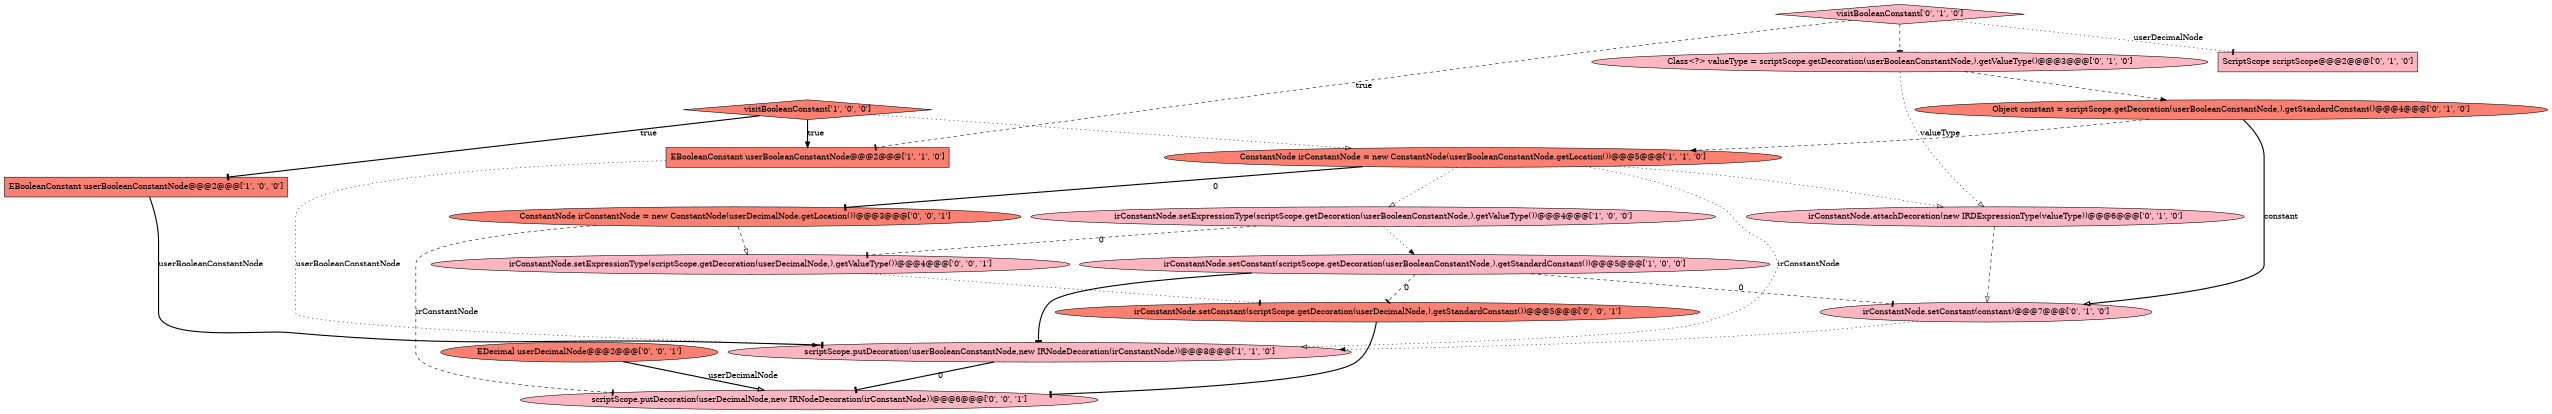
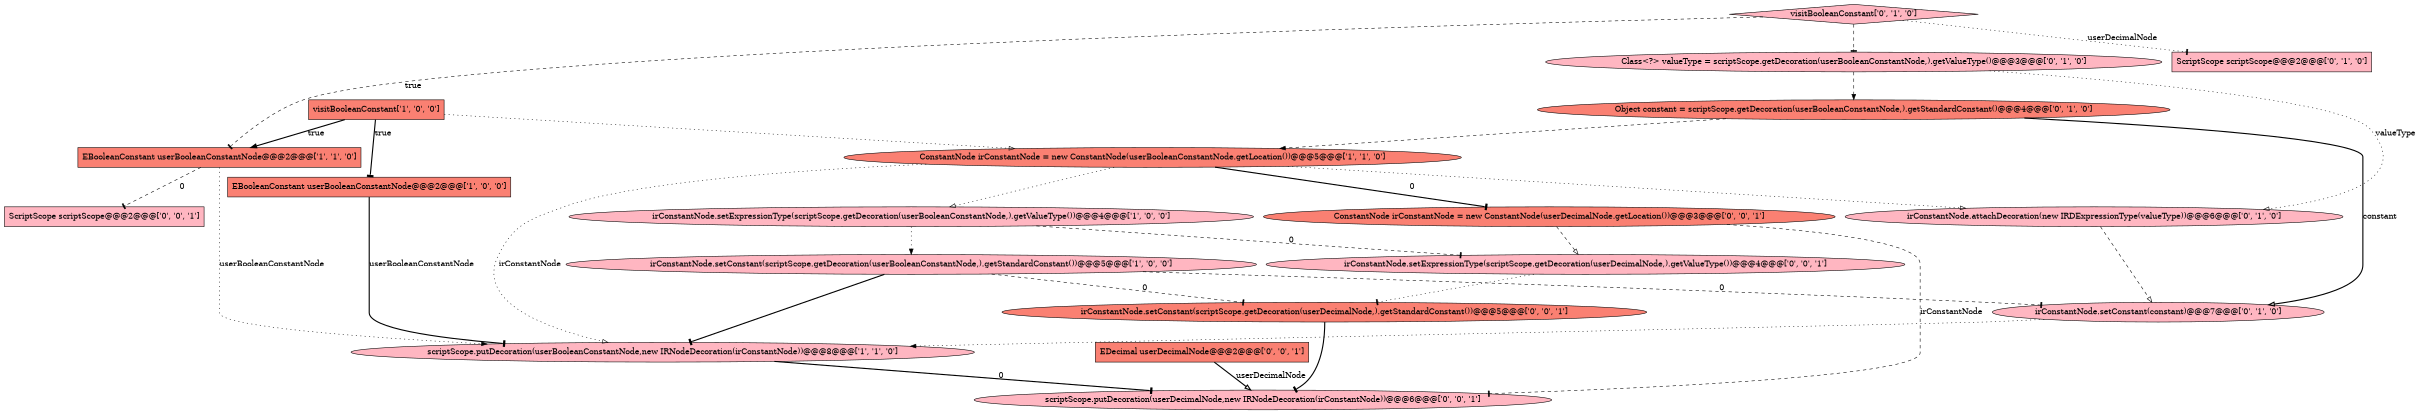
(808, 110) -> (376, 110)
none -> (104, 217)
(579, 352) -> (1202, 352)
